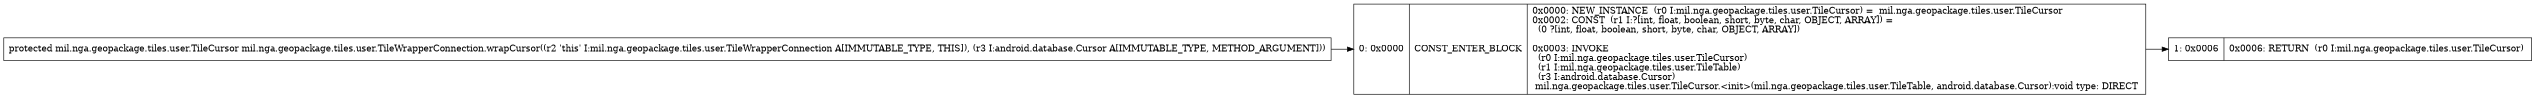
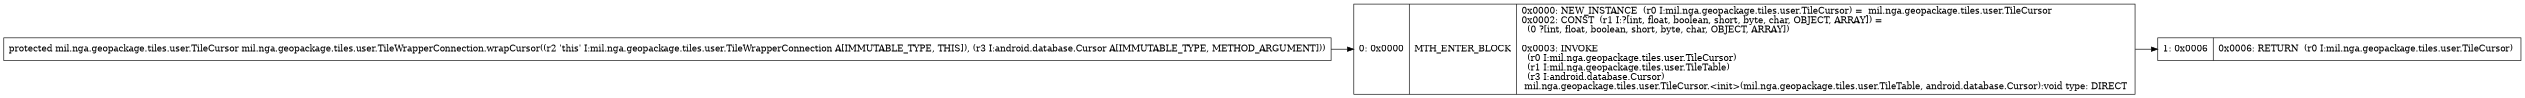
(1468, 49) -> (1463, 49)
